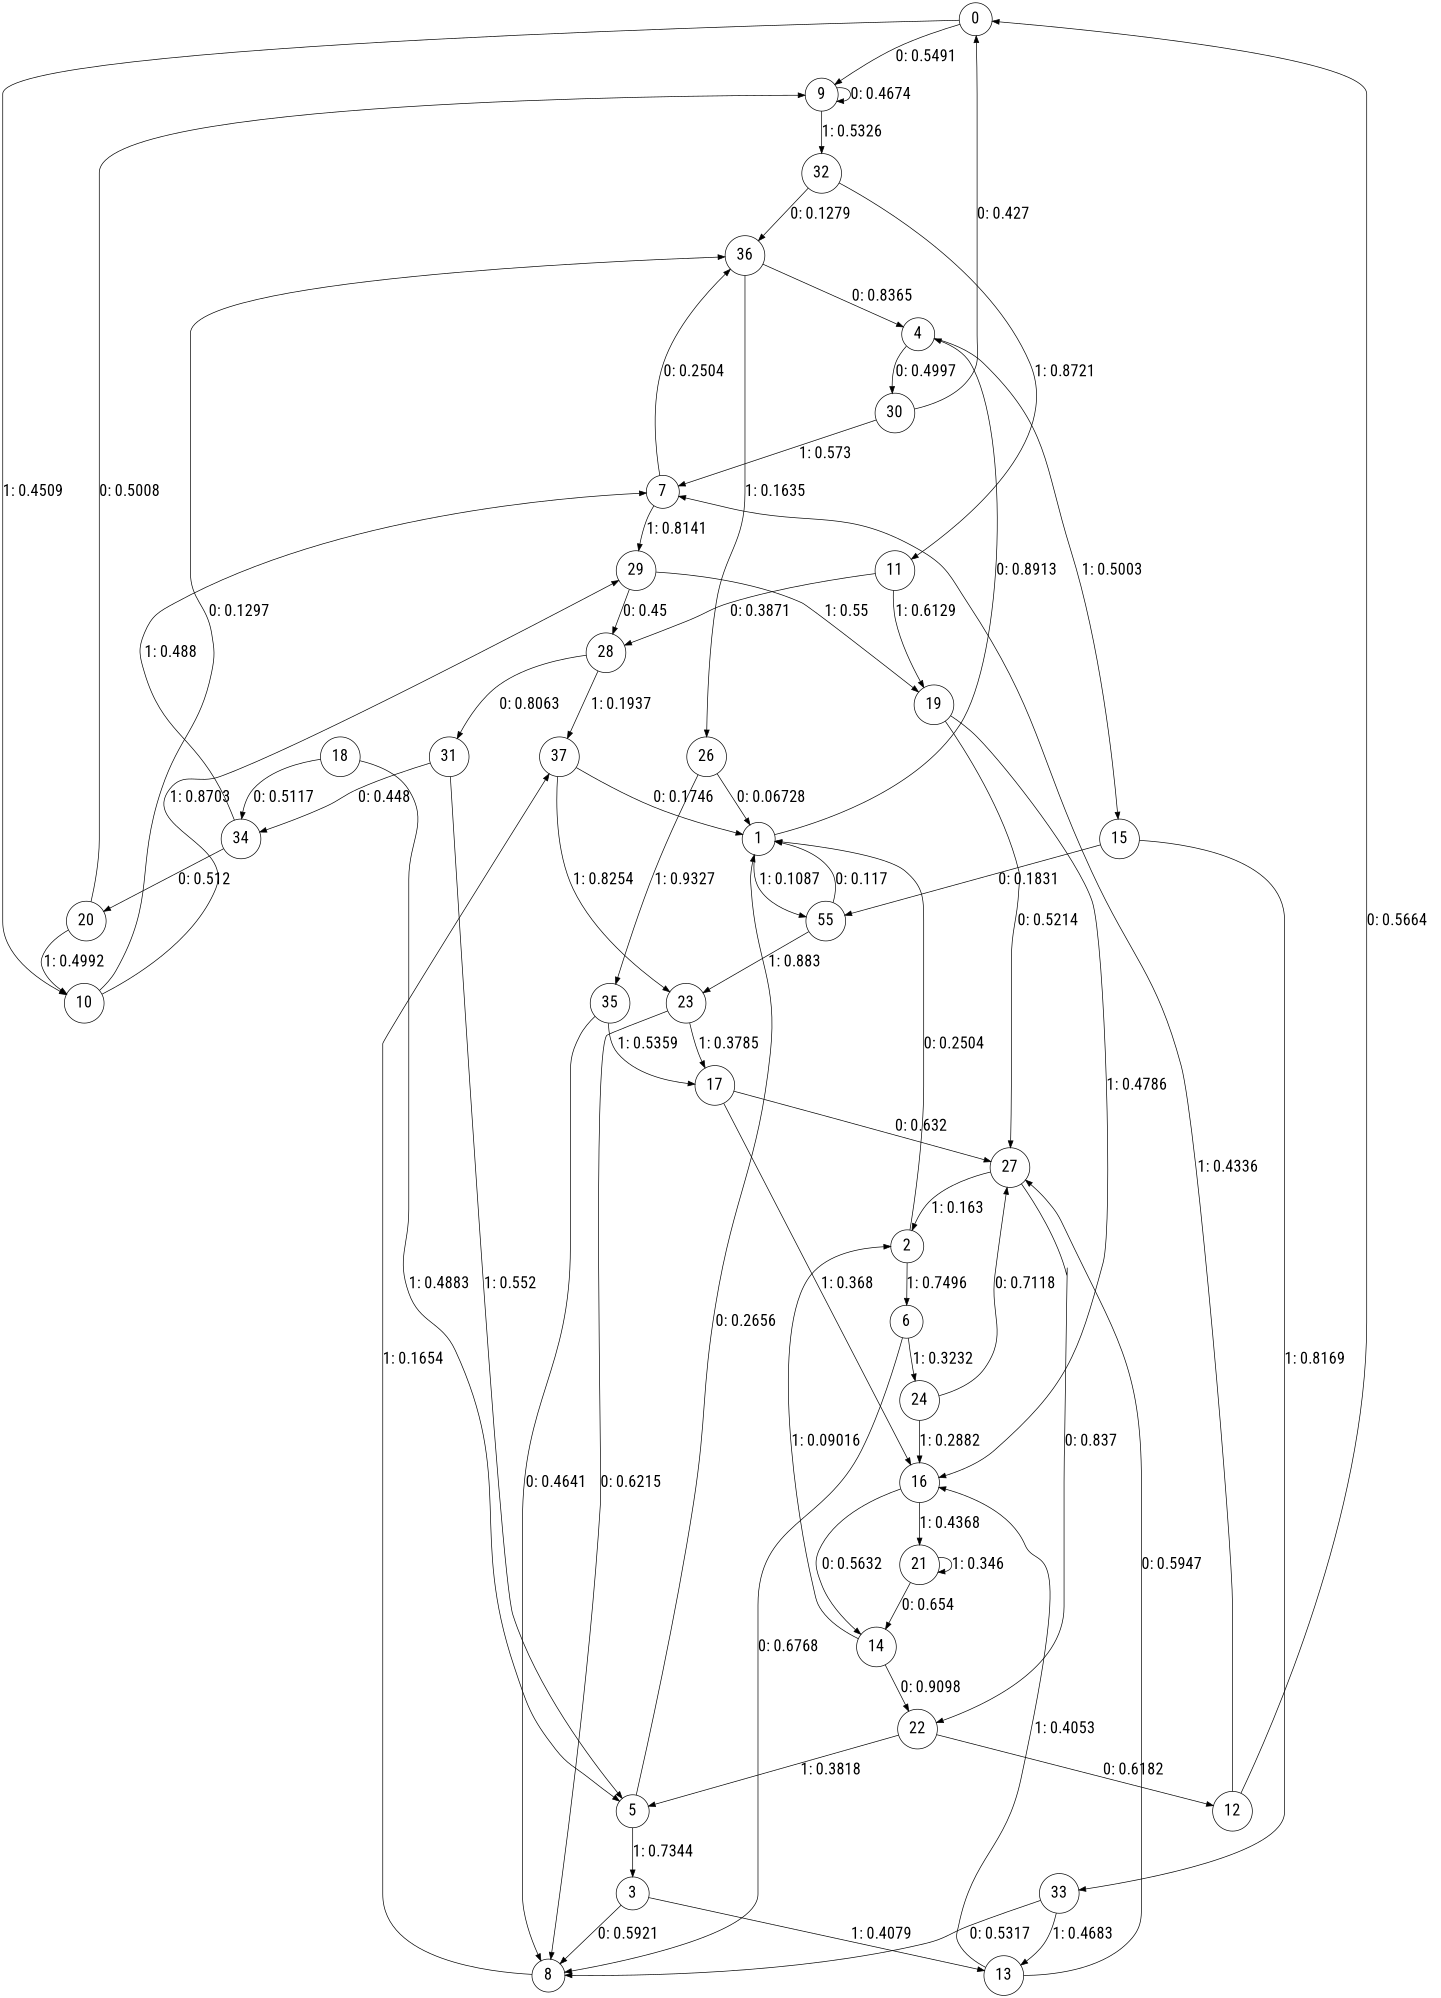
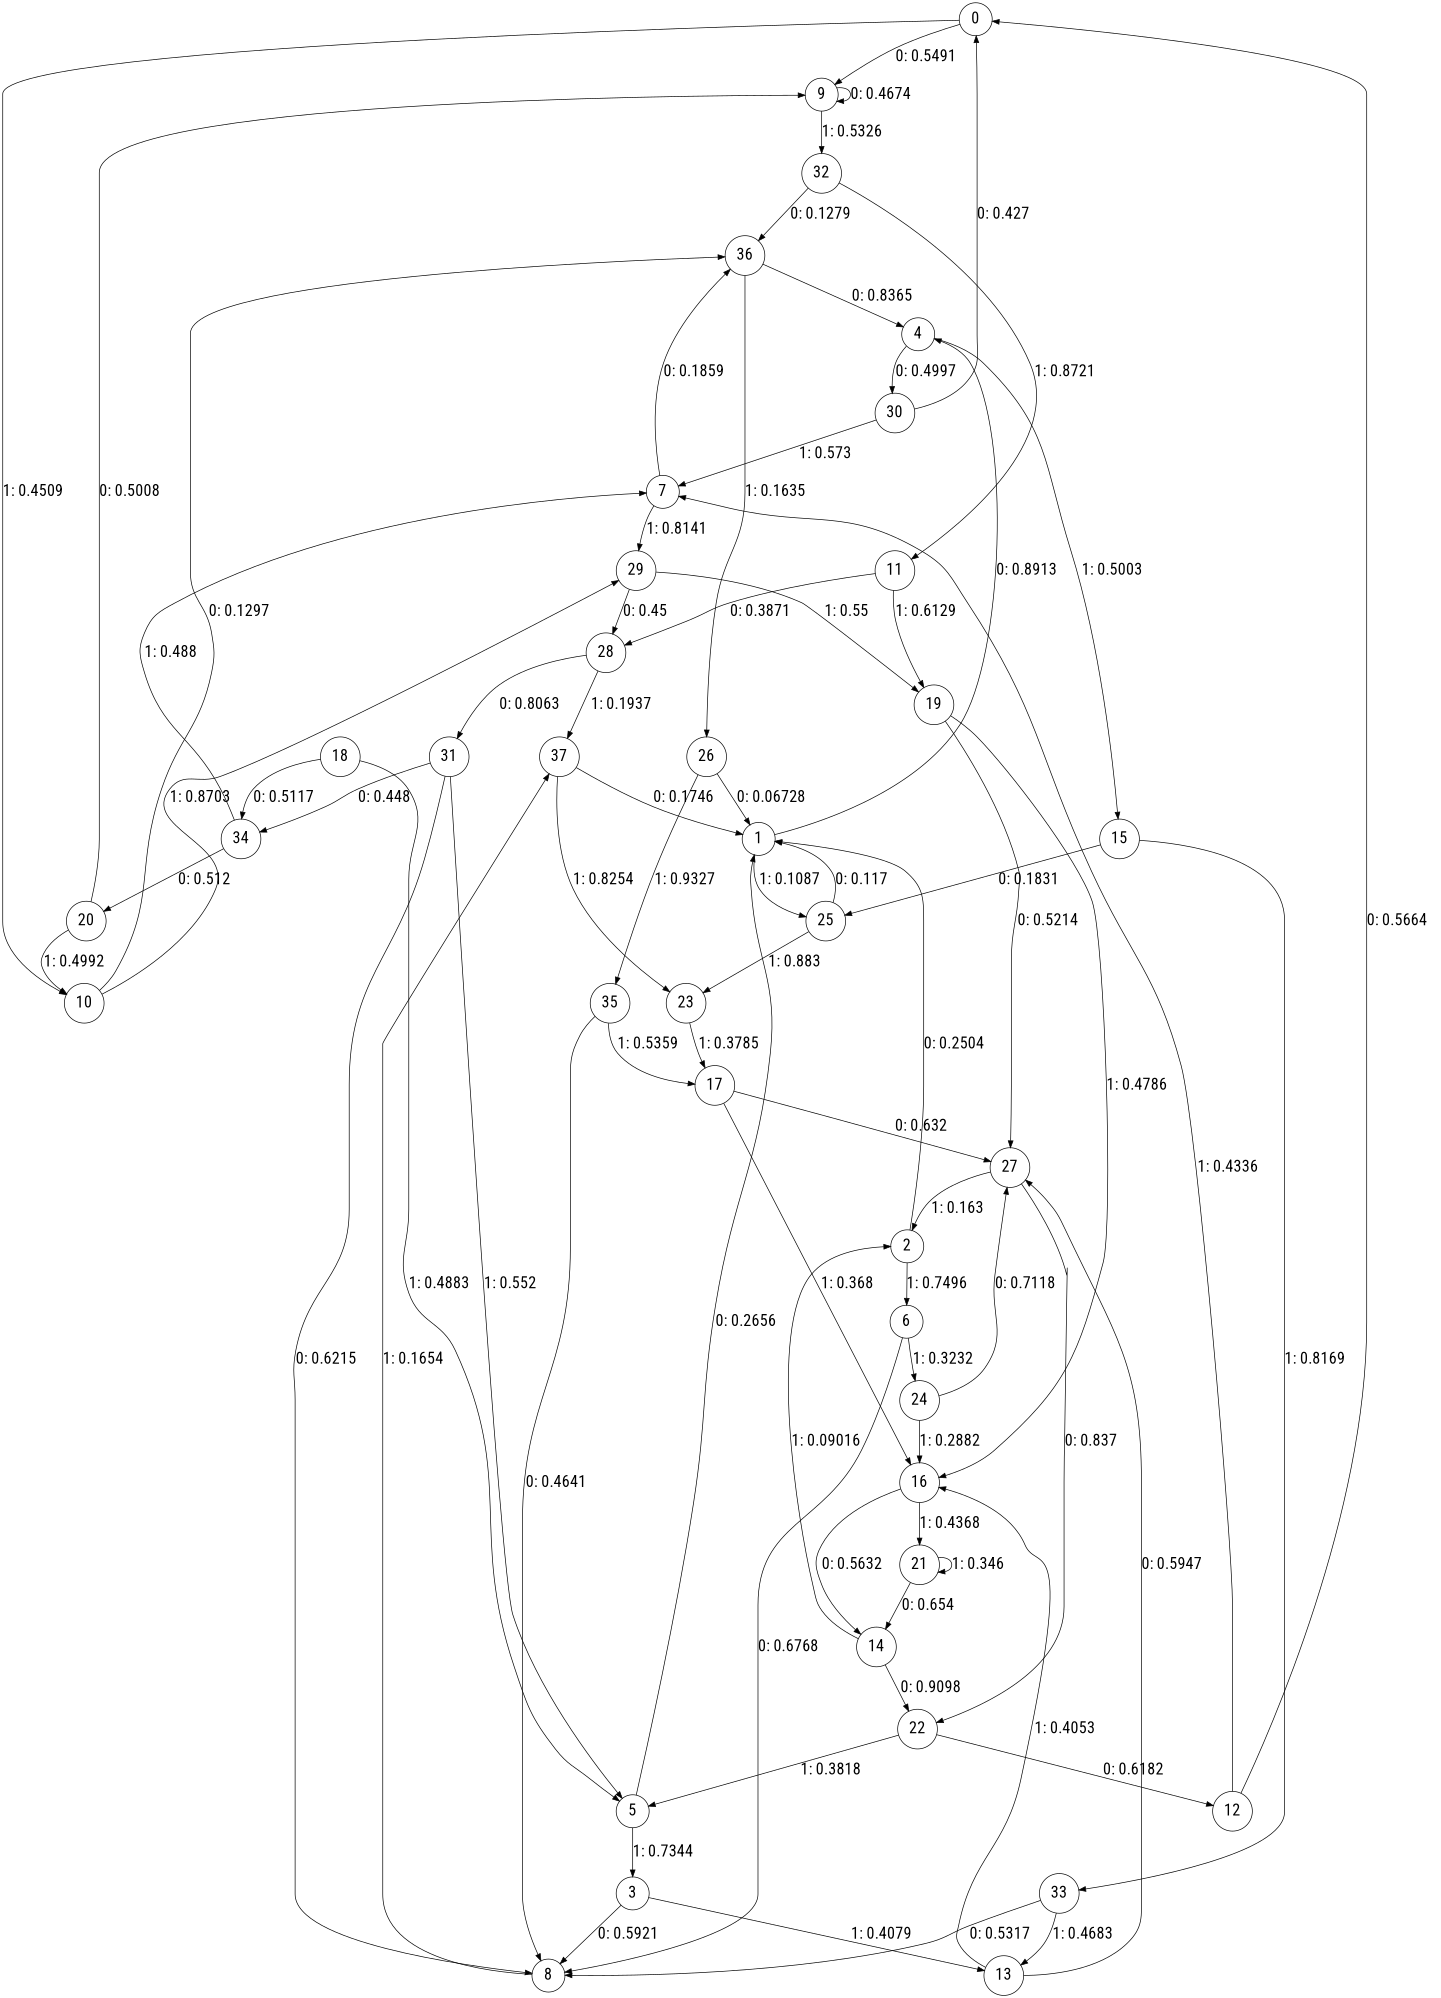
(699, 372) -> (699, 372)
(826, 921) -> (826, 921)
(600, 1462) -> (295, 1447)
